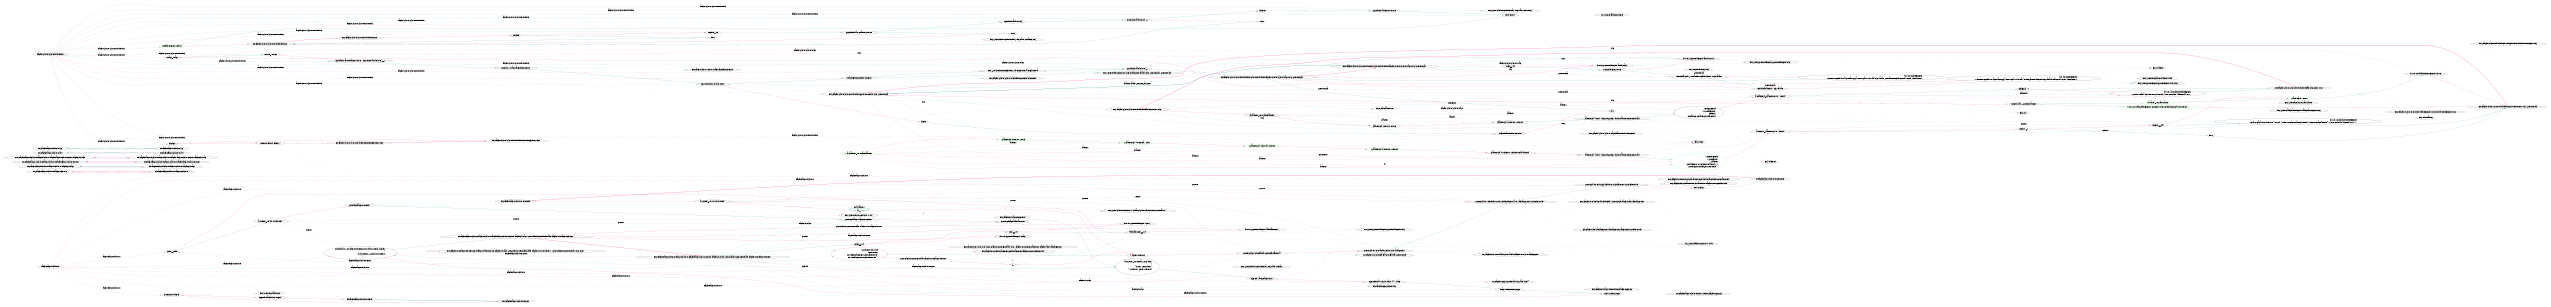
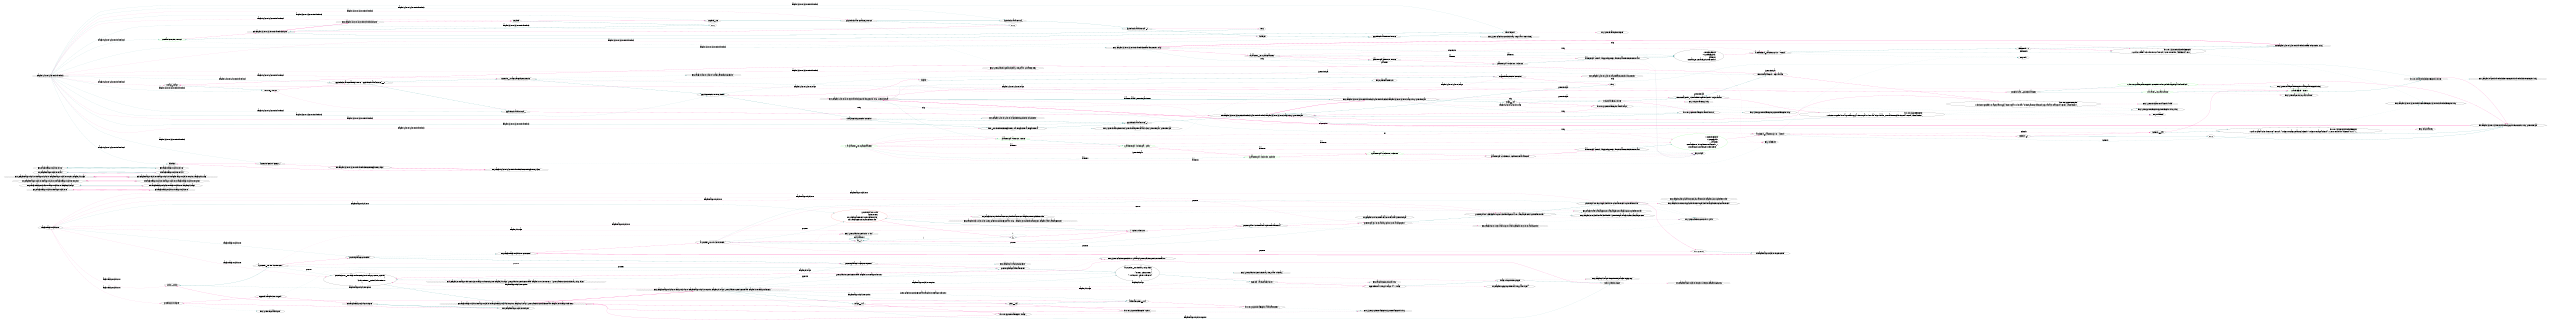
(1563, 105) -> (1563, 49)
none -> (516, 112)
(1137, 151) -> (1137, 153)
(926, 222) -> (937, 239)
(516, 273) -> (516, 230)
